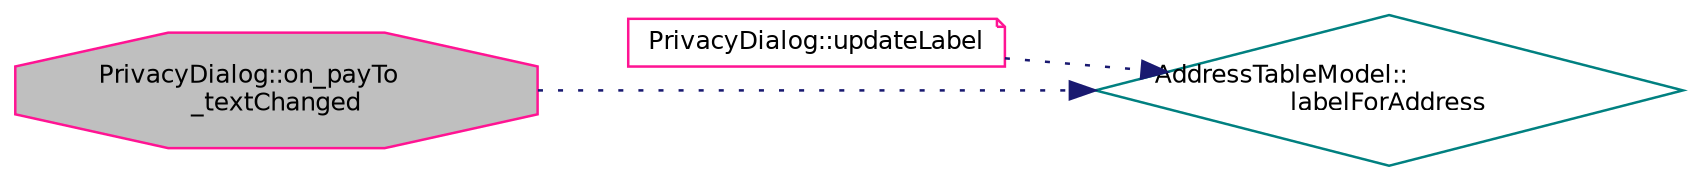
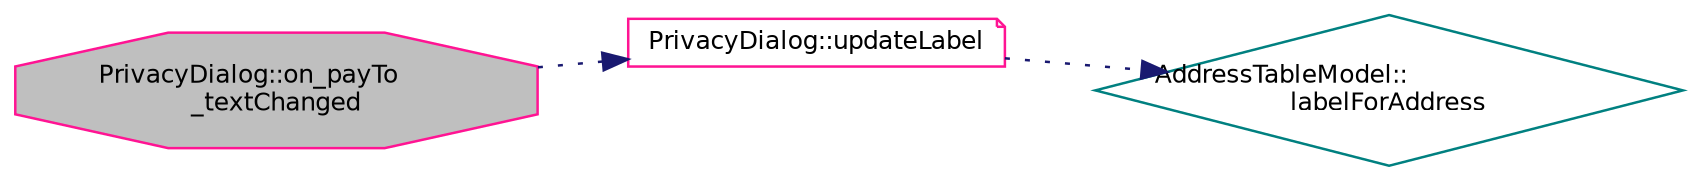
(804, 90) -> (570, 64)
